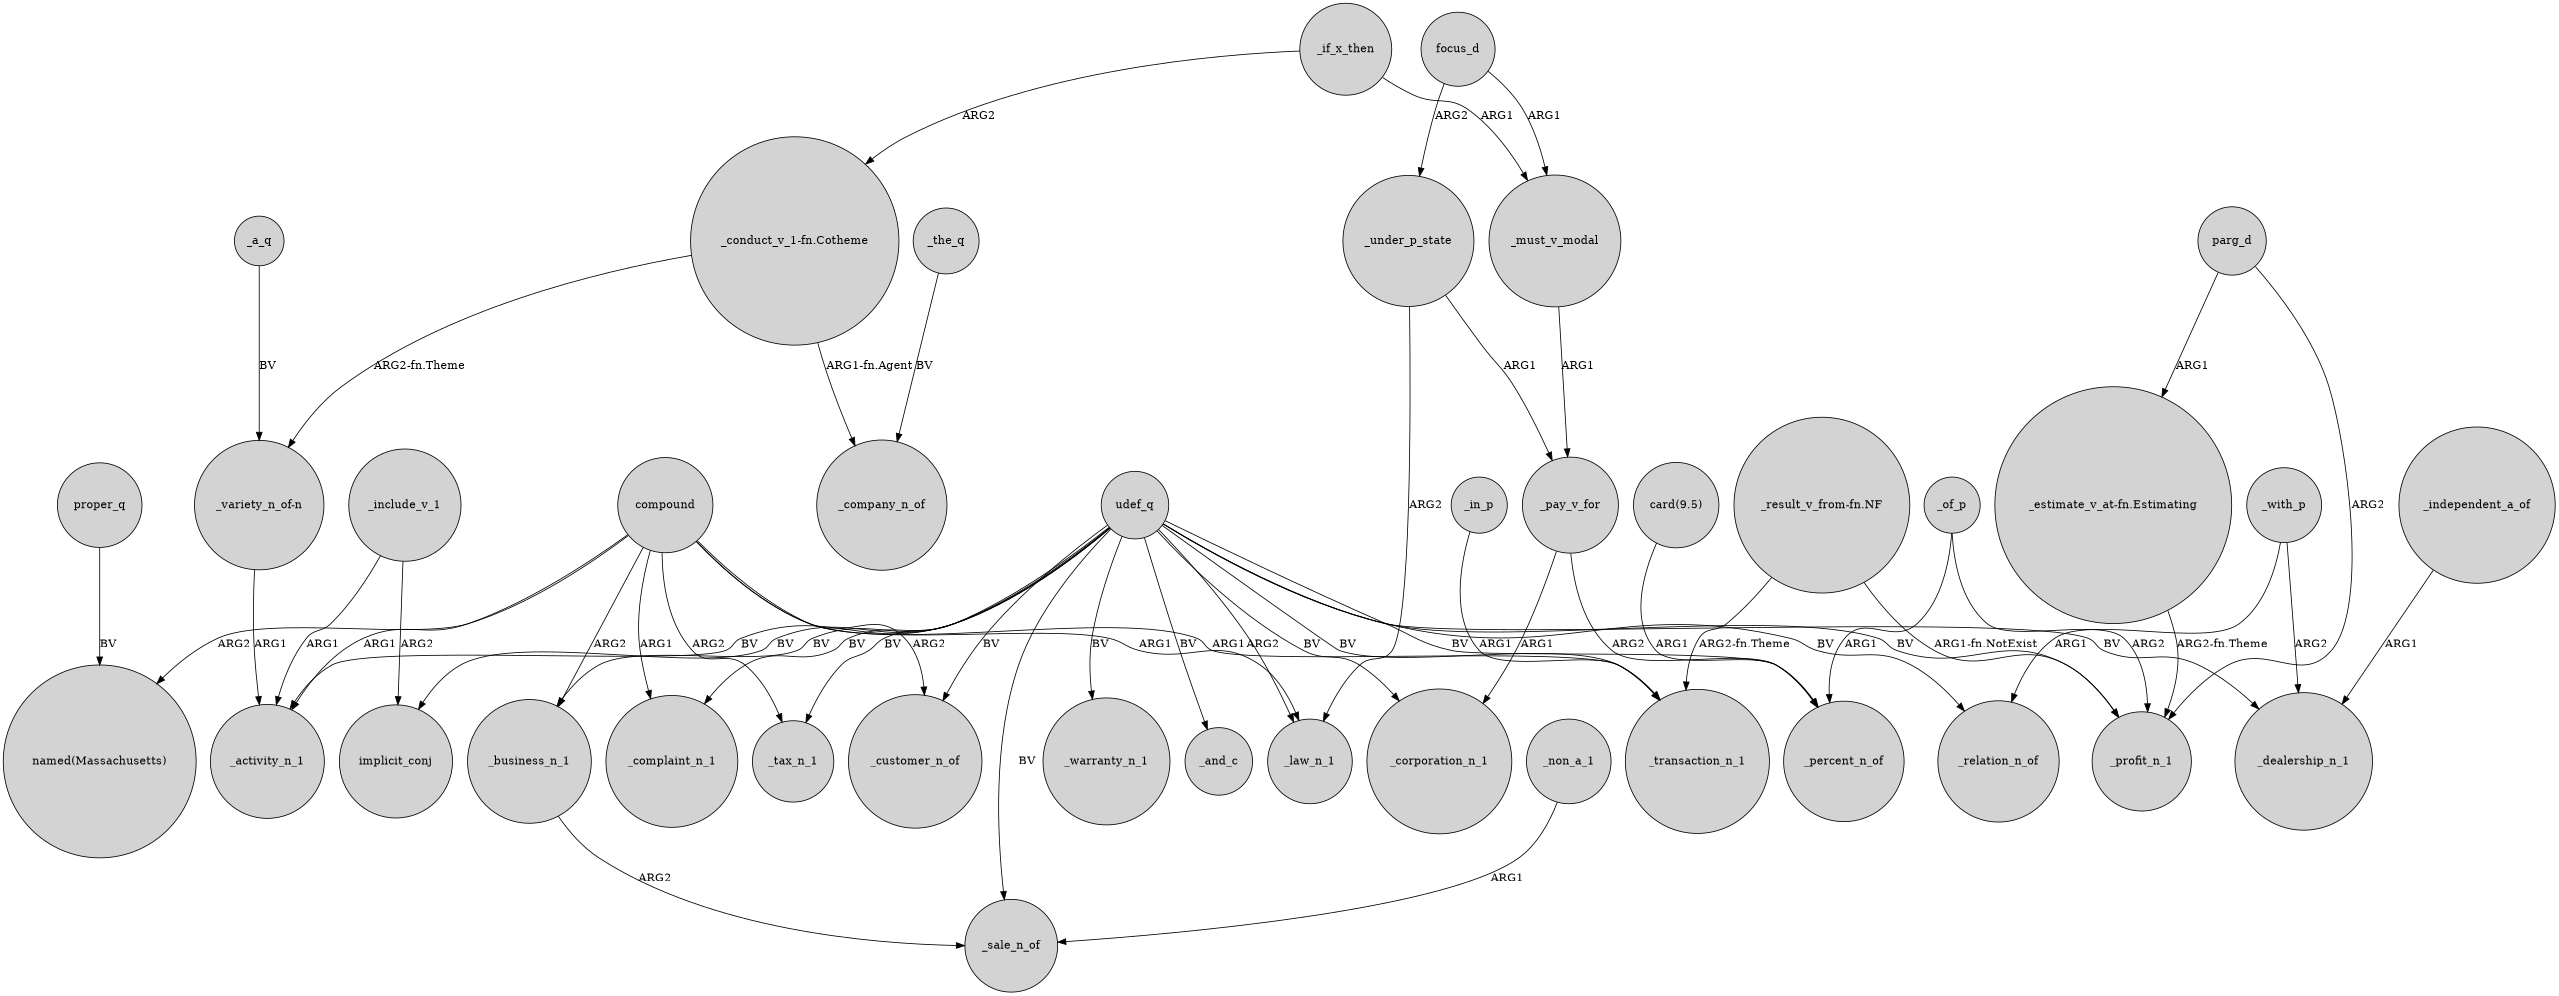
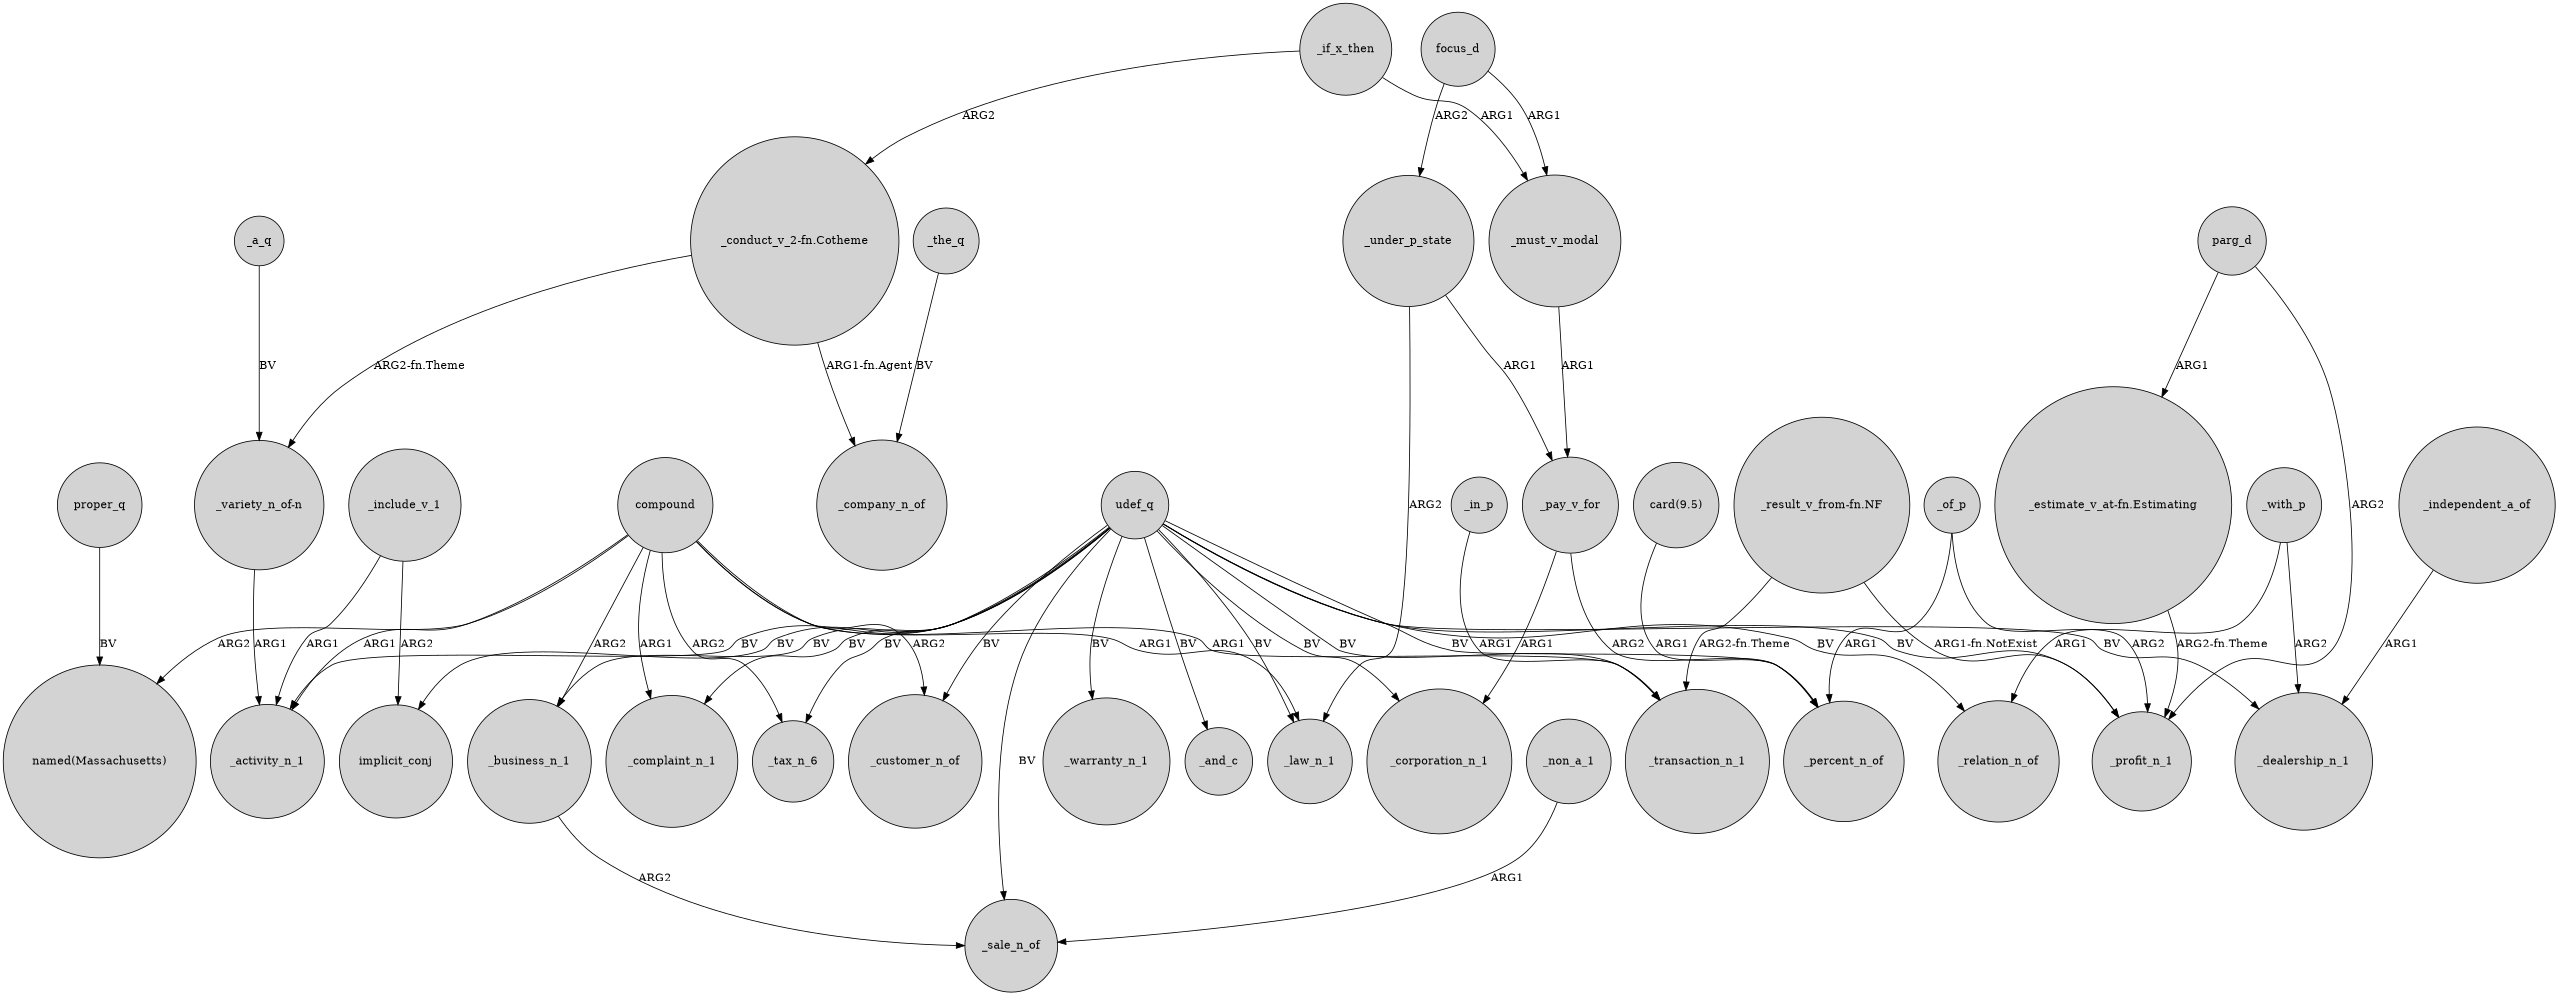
(795, 241) -> (795, 241)
(1263, 644) -> (1263, 644)
(793, 761) -> (793, 761)
